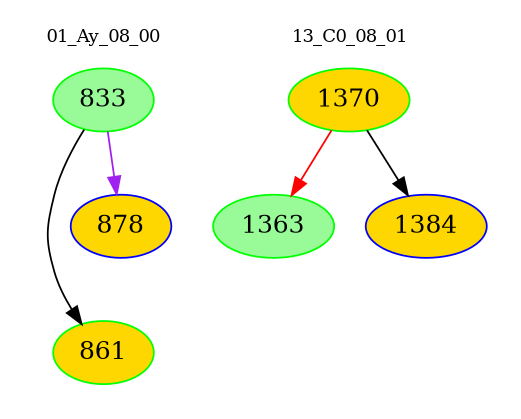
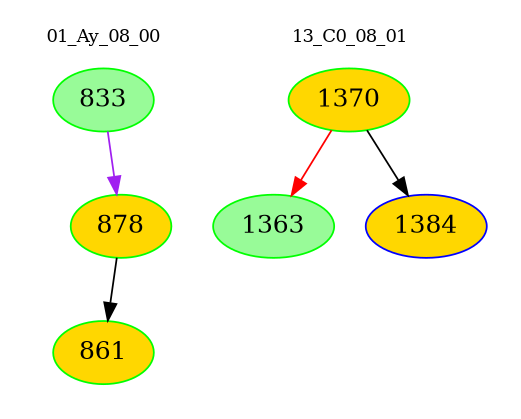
(49, 218) -> (114, 280)
(121, 226) -> (121, 226)
